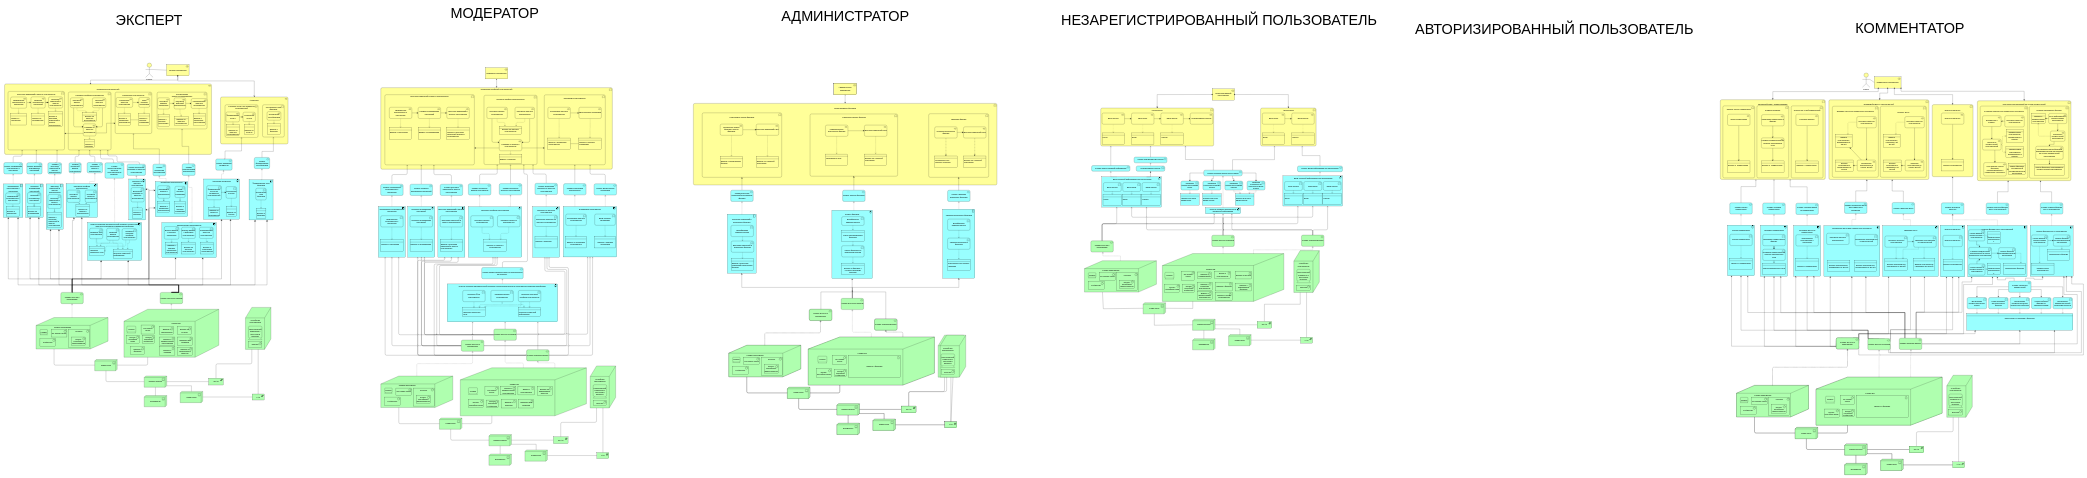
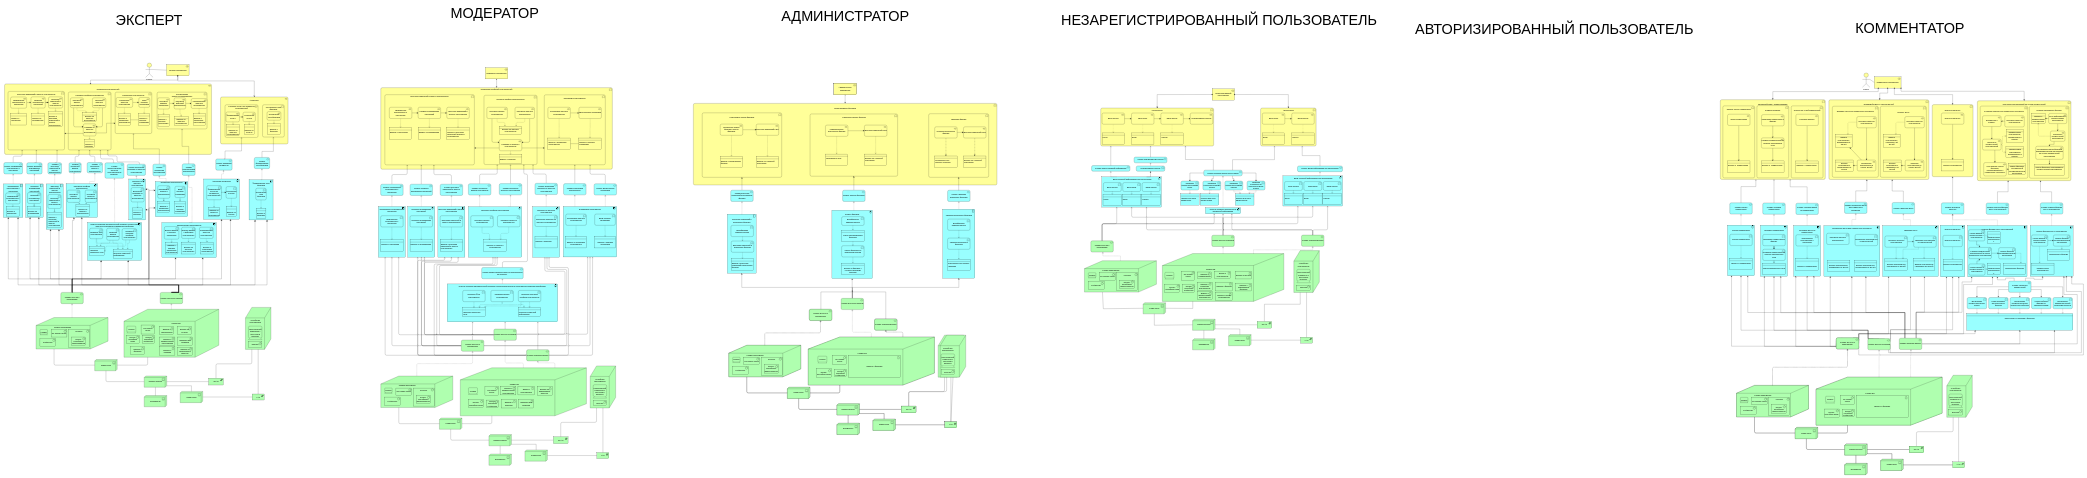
(1212, 200) -> (1209, 200)
